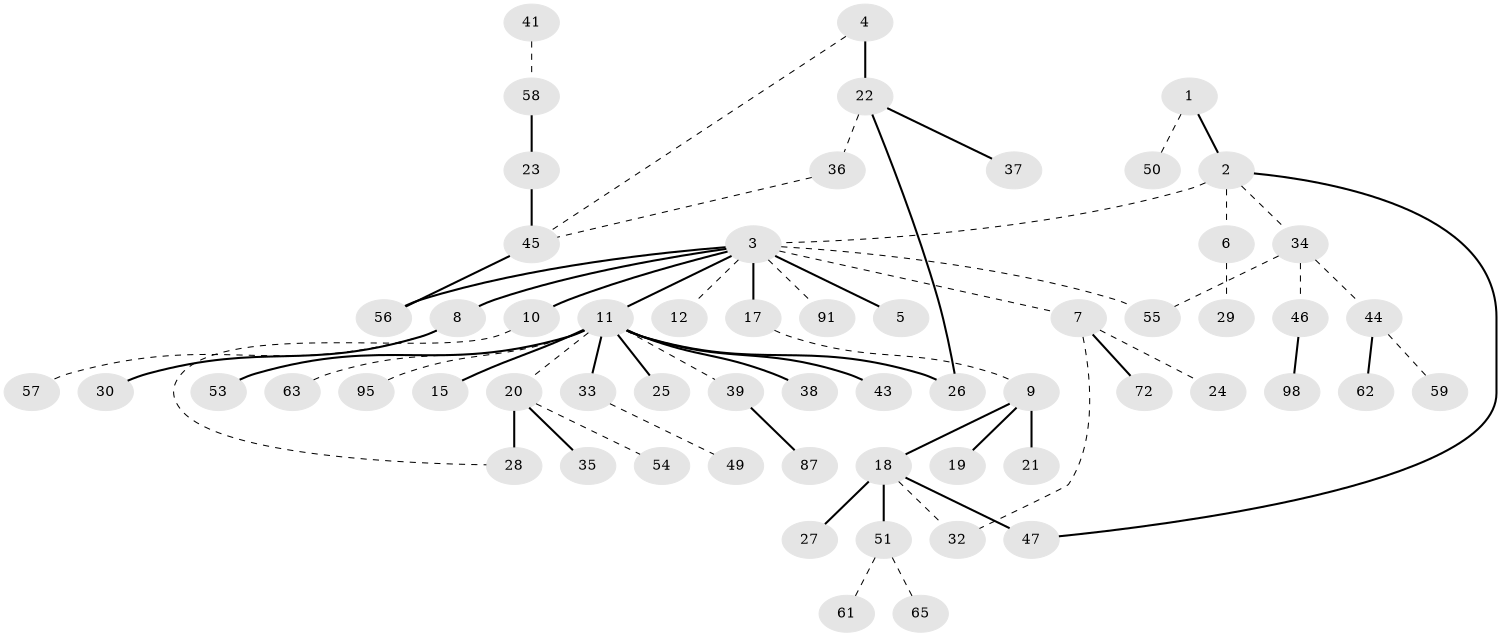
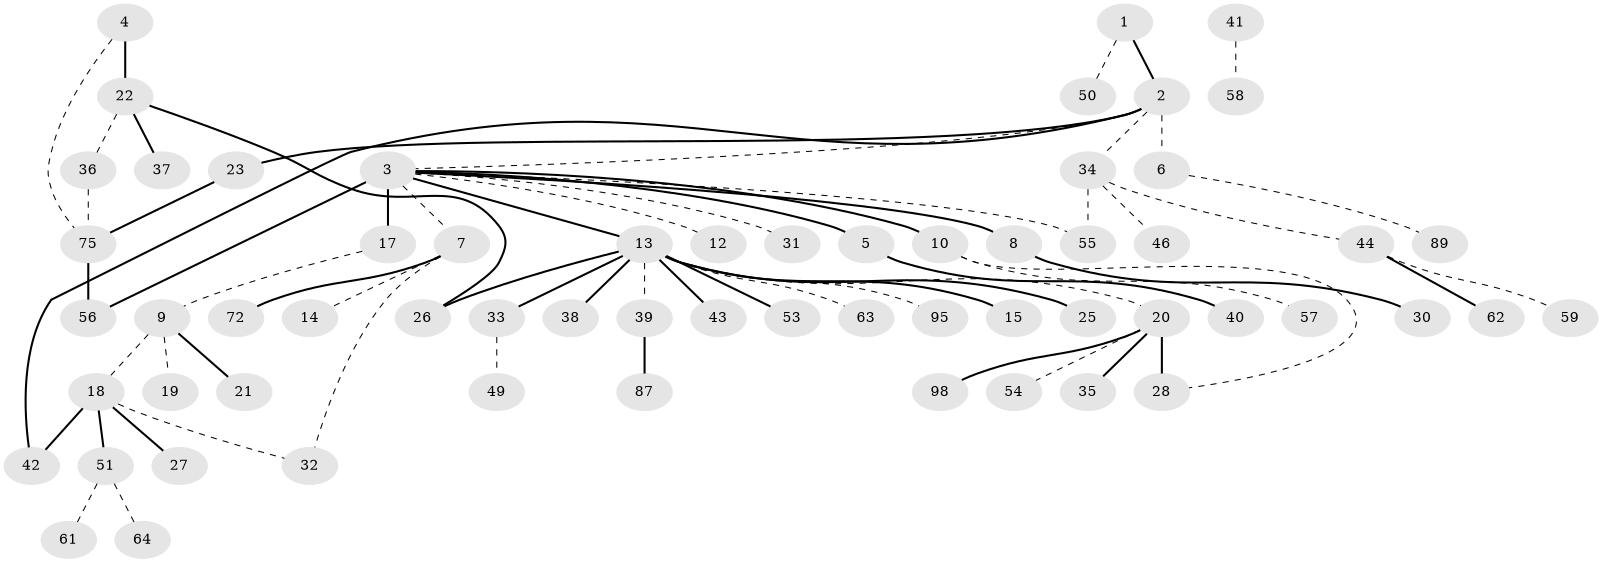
(532, 134) -> (702, 141)
(532, 244) -> (88, 244)
(606, 318) -> (645, 244)
(827, 318) -> (792, 244)
(1227, 318) -> (1440, 244)
none -> (1236, 318)
(196, 355) -> (1125, 281)
(1296, 355) -> (1051, 355)
(1218, 392) -> (310, 318)
(958, 429) -> (129, 355)
(995, 429) -> (166, 355)
(1032, 540) -> (32, 466)
(921, 614) -> (143, 540)
